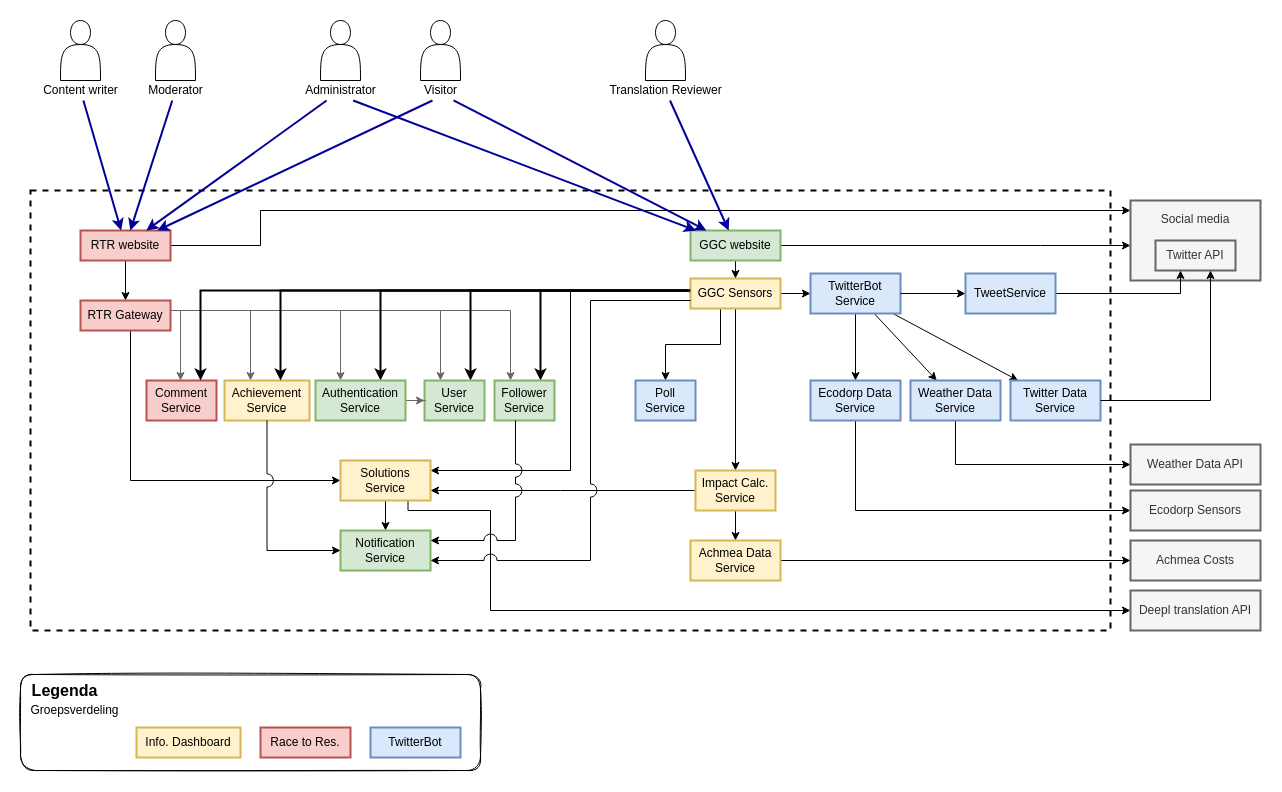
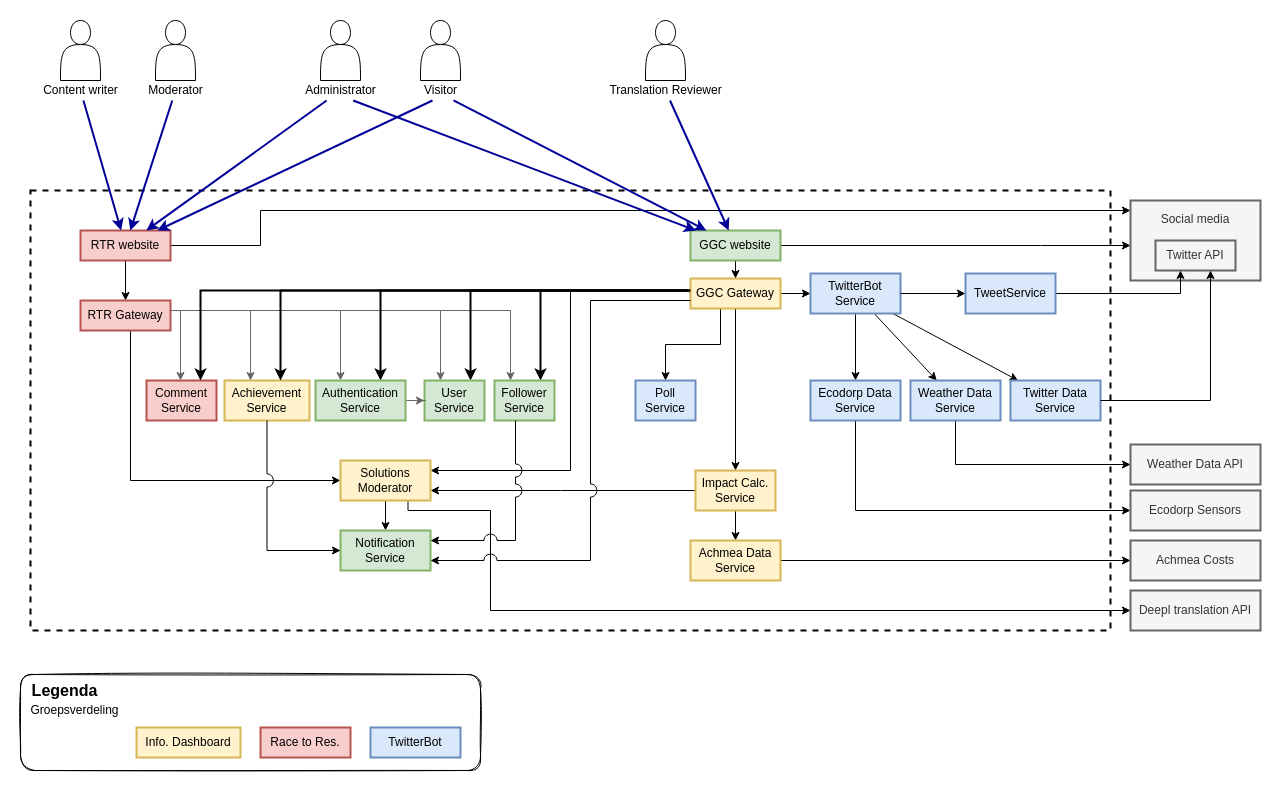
(736, 294) -> (736, 294)
(386, 481) -> (386, 481)
